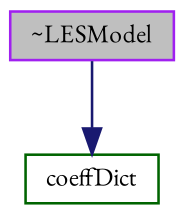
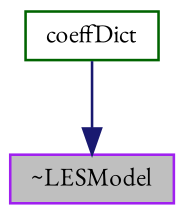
(92, 95) -> (92, 95)
